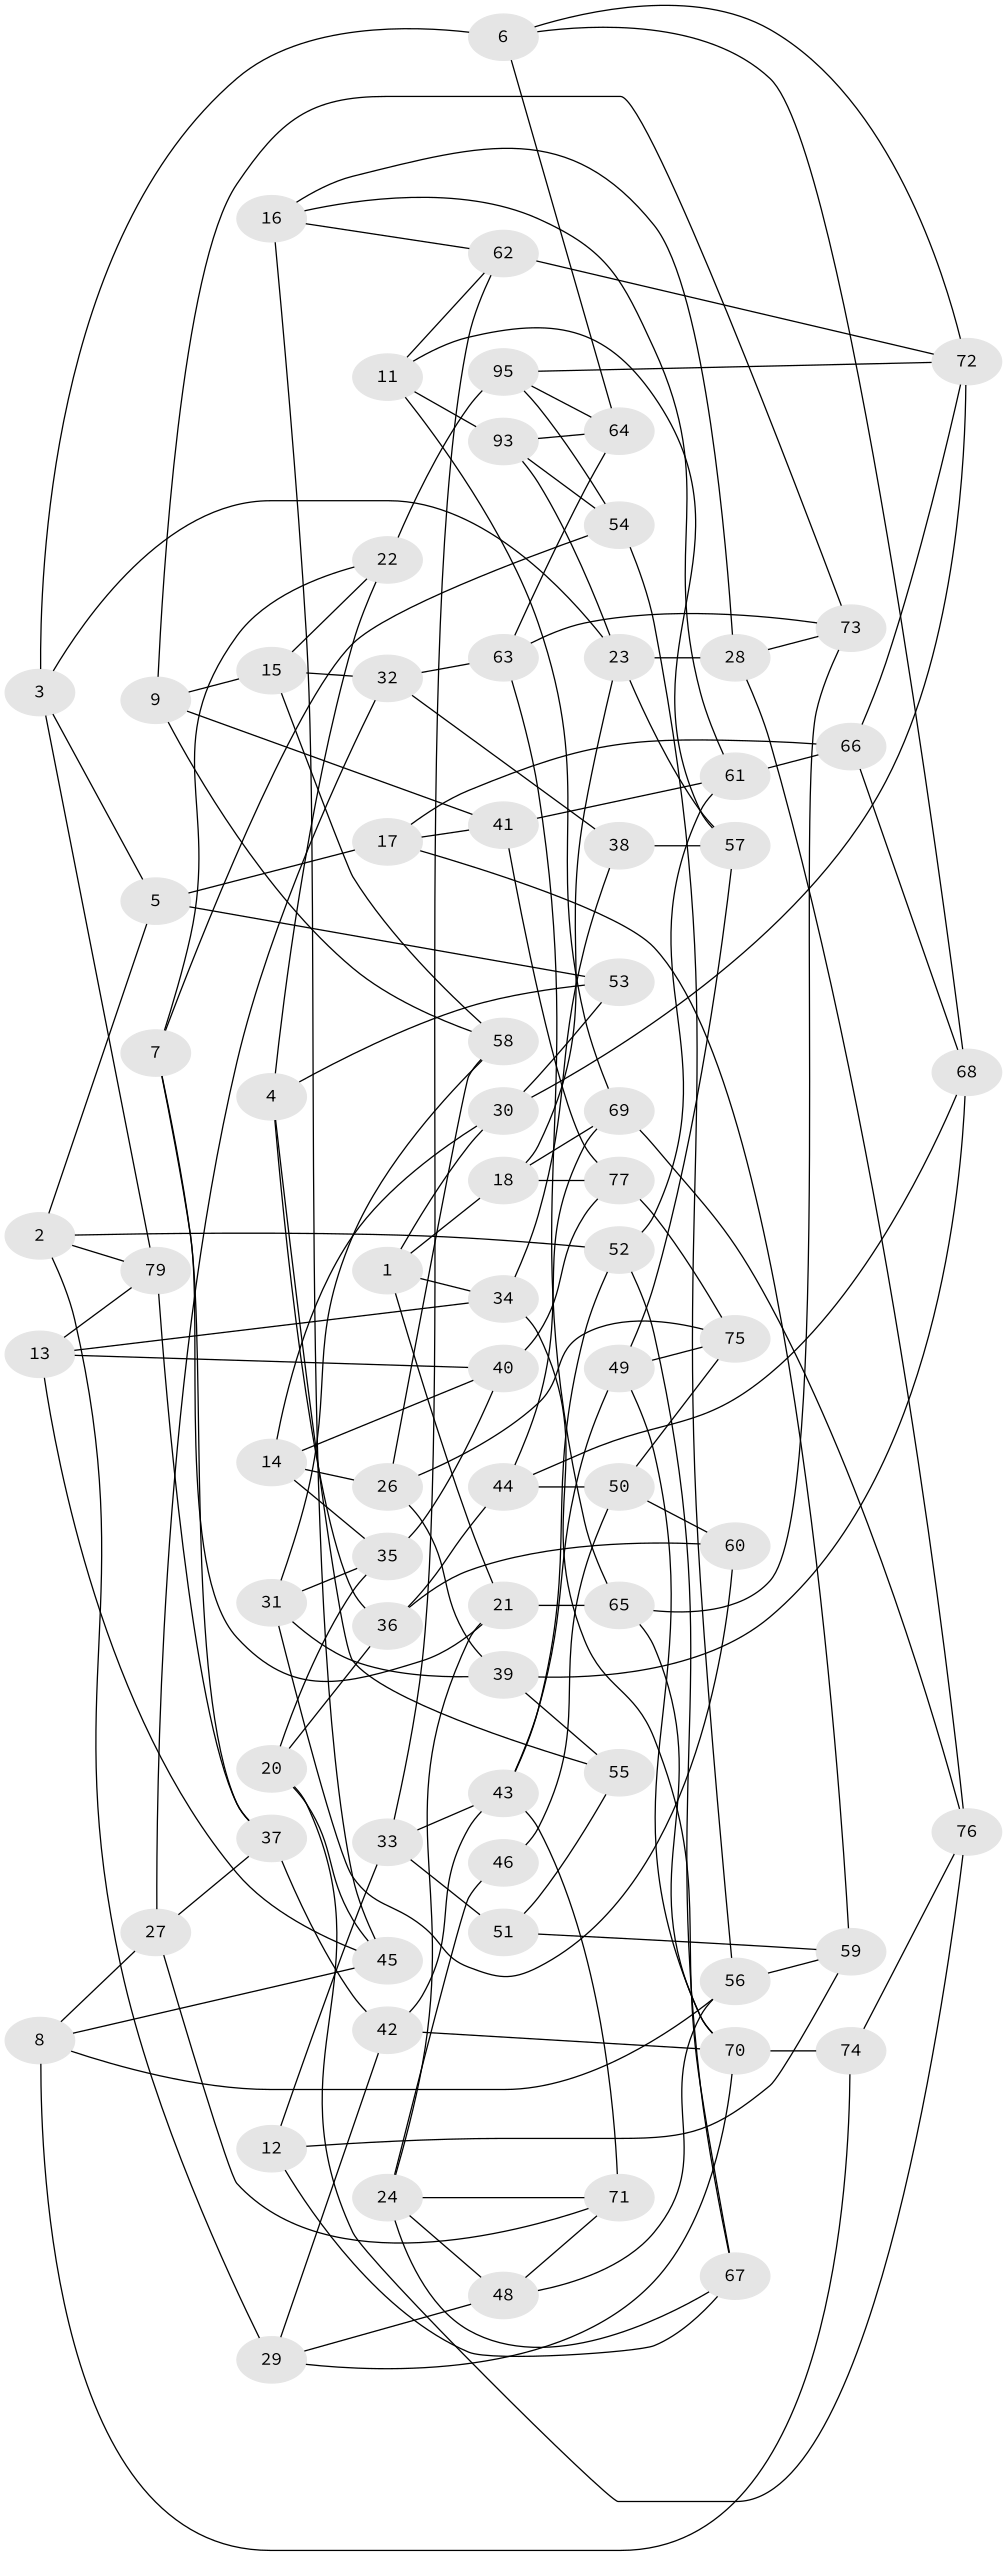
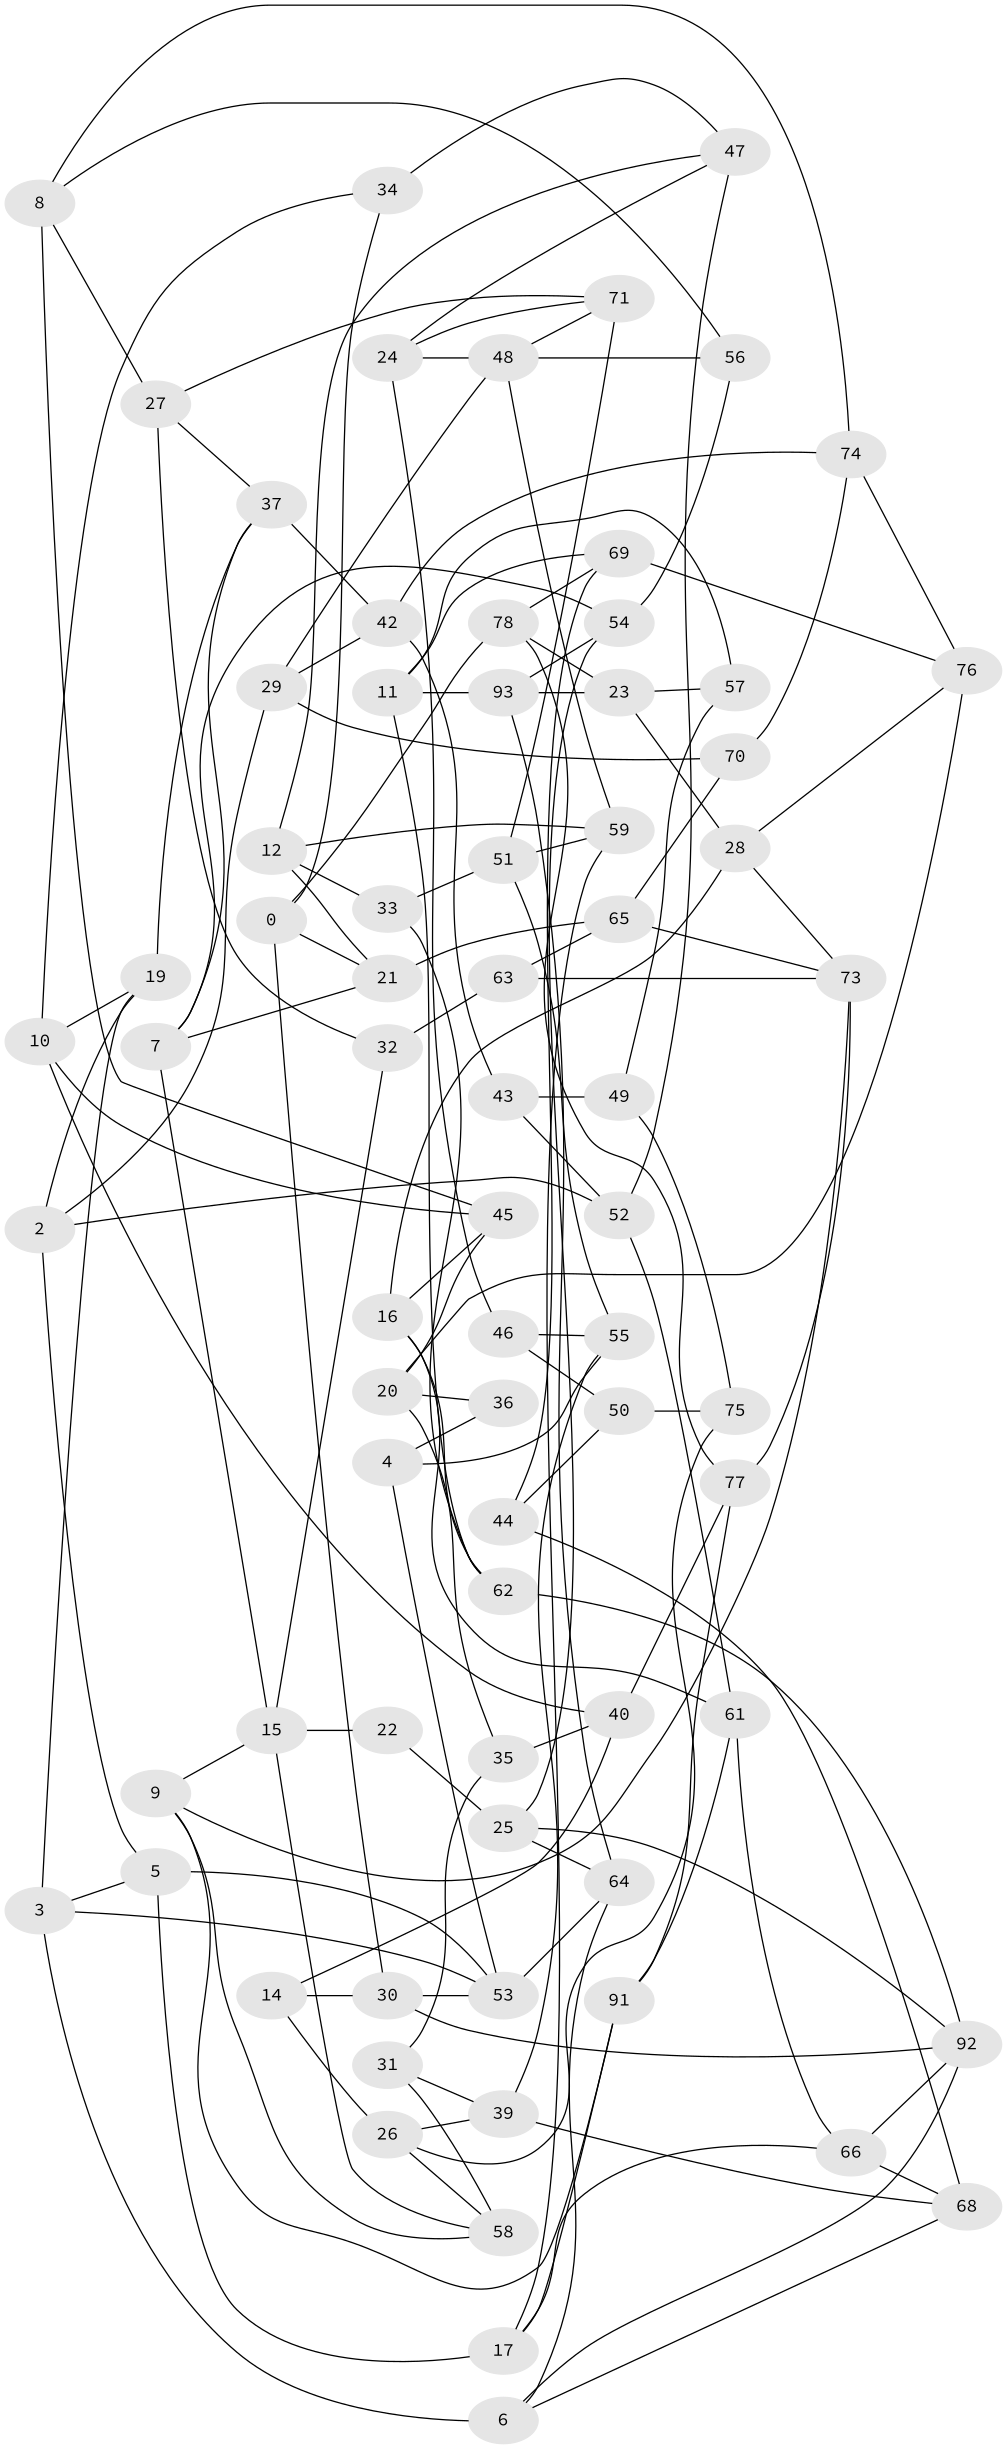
(967, 362) -> (967, 2045)
(503, 372) -> (503, 1828)
(317, 501) -> (278, 1931)
(549, 562) -> (567, 1933)
(195, 748) -> (216, 1405)
(321, 775) -> none
(503, 825) -> (619, 2001)
(619, 846) -> none
(503, 1181) -> (503, 623)
(684, 1256) -> (831, 1240)
(156, 1271) -> (156, 977)
(388, 1271) -> (272, 921)
none -> (562, 1335)
(40, 1354) -> (40, 1042)
(338, 1517) -> none
(735, 1546) -> none
(448, 1558) -> none
(663, 1714) -> none
(445, 1818) -> none
(431, 1896) -> (330, 915)
(793, 1967) -> (555, 607)
(593, 1987) -> (571, 568)
(561, 2041) -> (575, 479)
(735, 2276) -> (735, 152)
